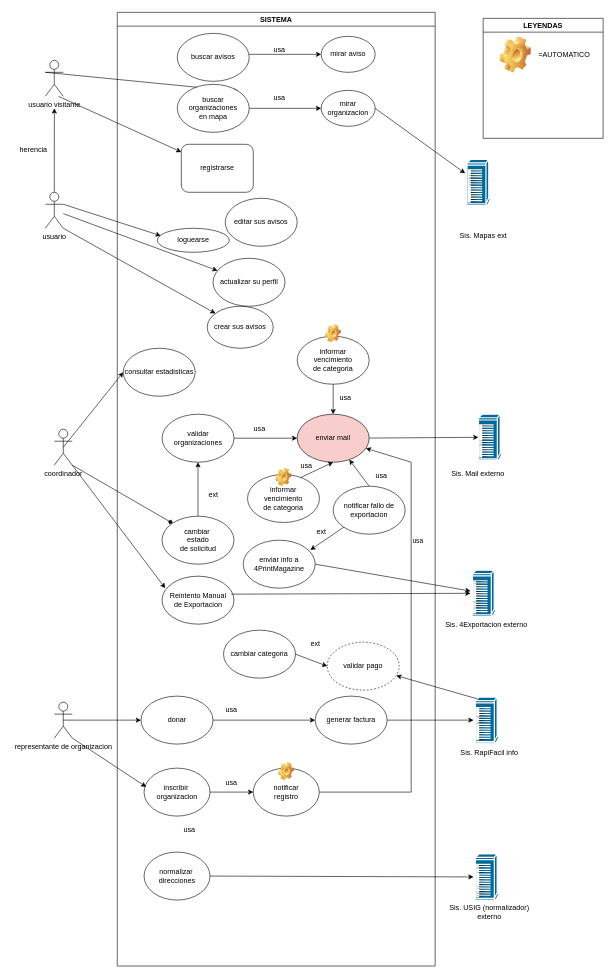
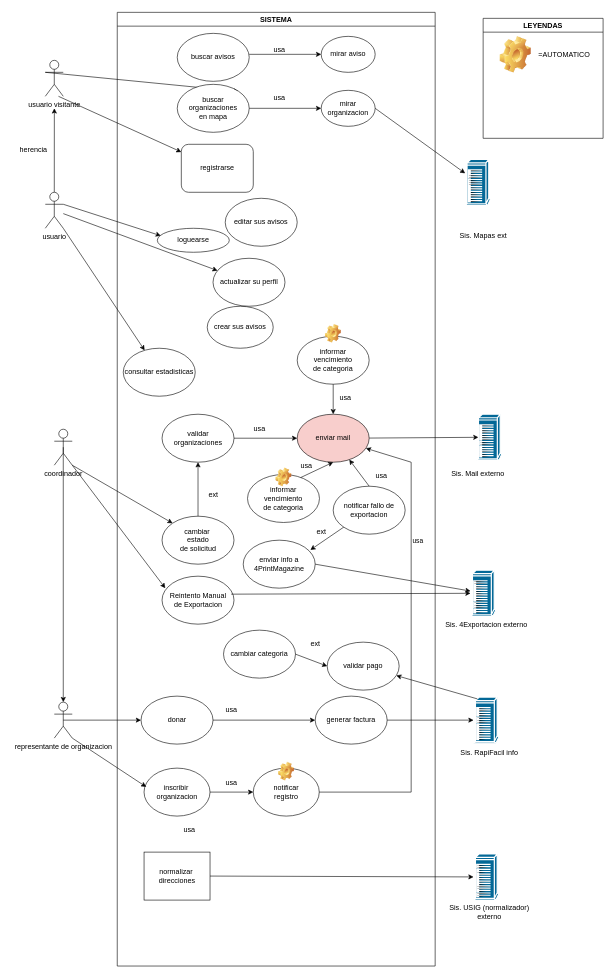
(138, 270) -> (103, 288)
(93, 411) -> (63, 696)
(167, 520) -> (168, 520)
(363, 666) -> (363, 666)
(177, 876) -> (177, 876)
